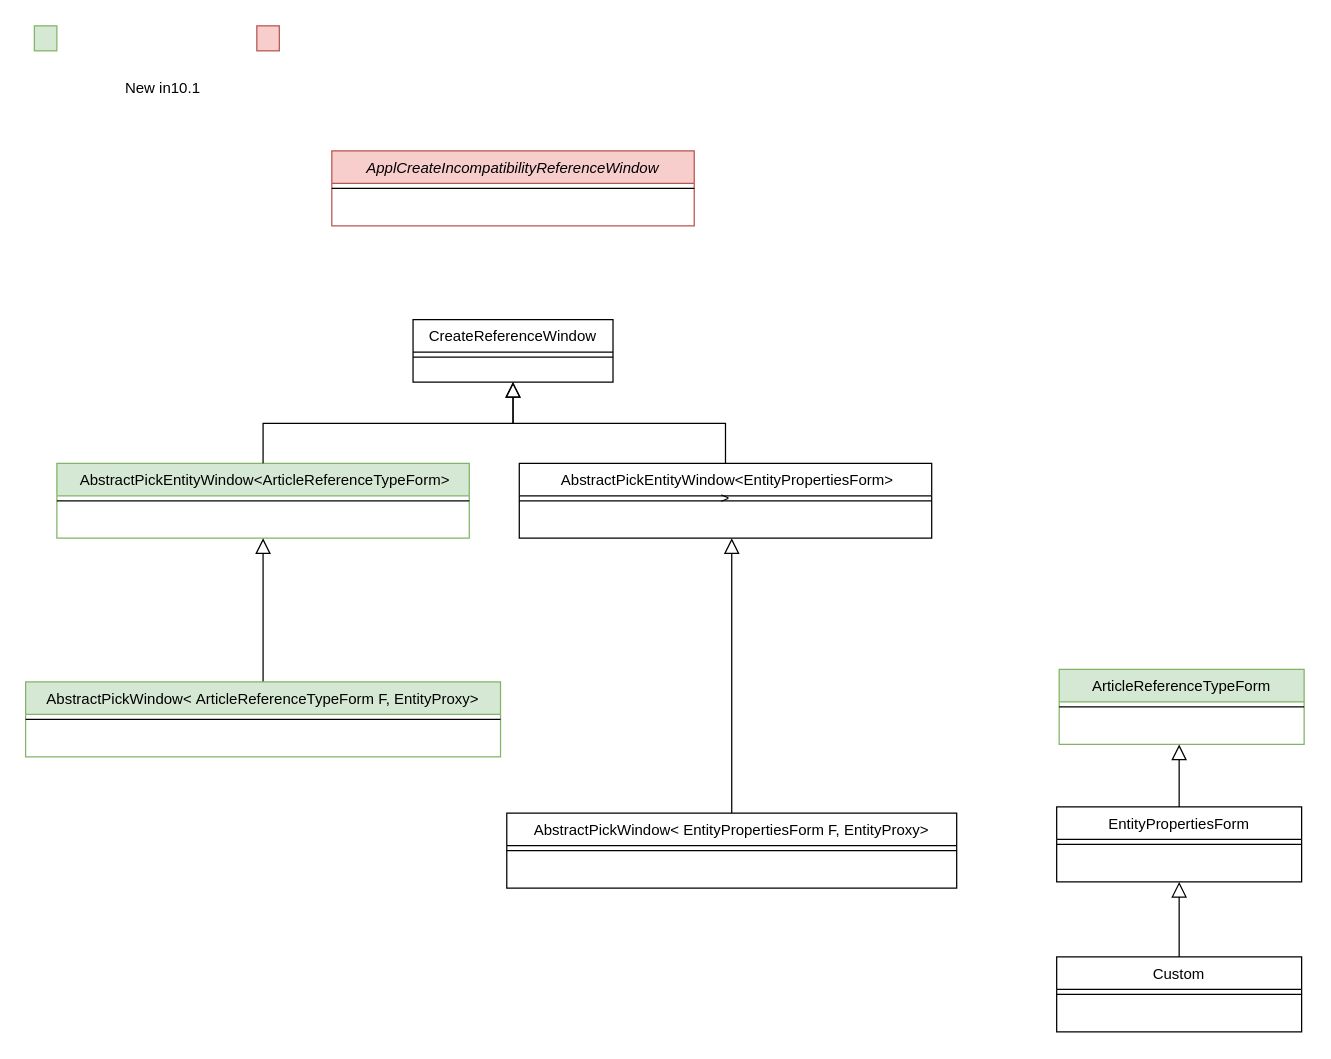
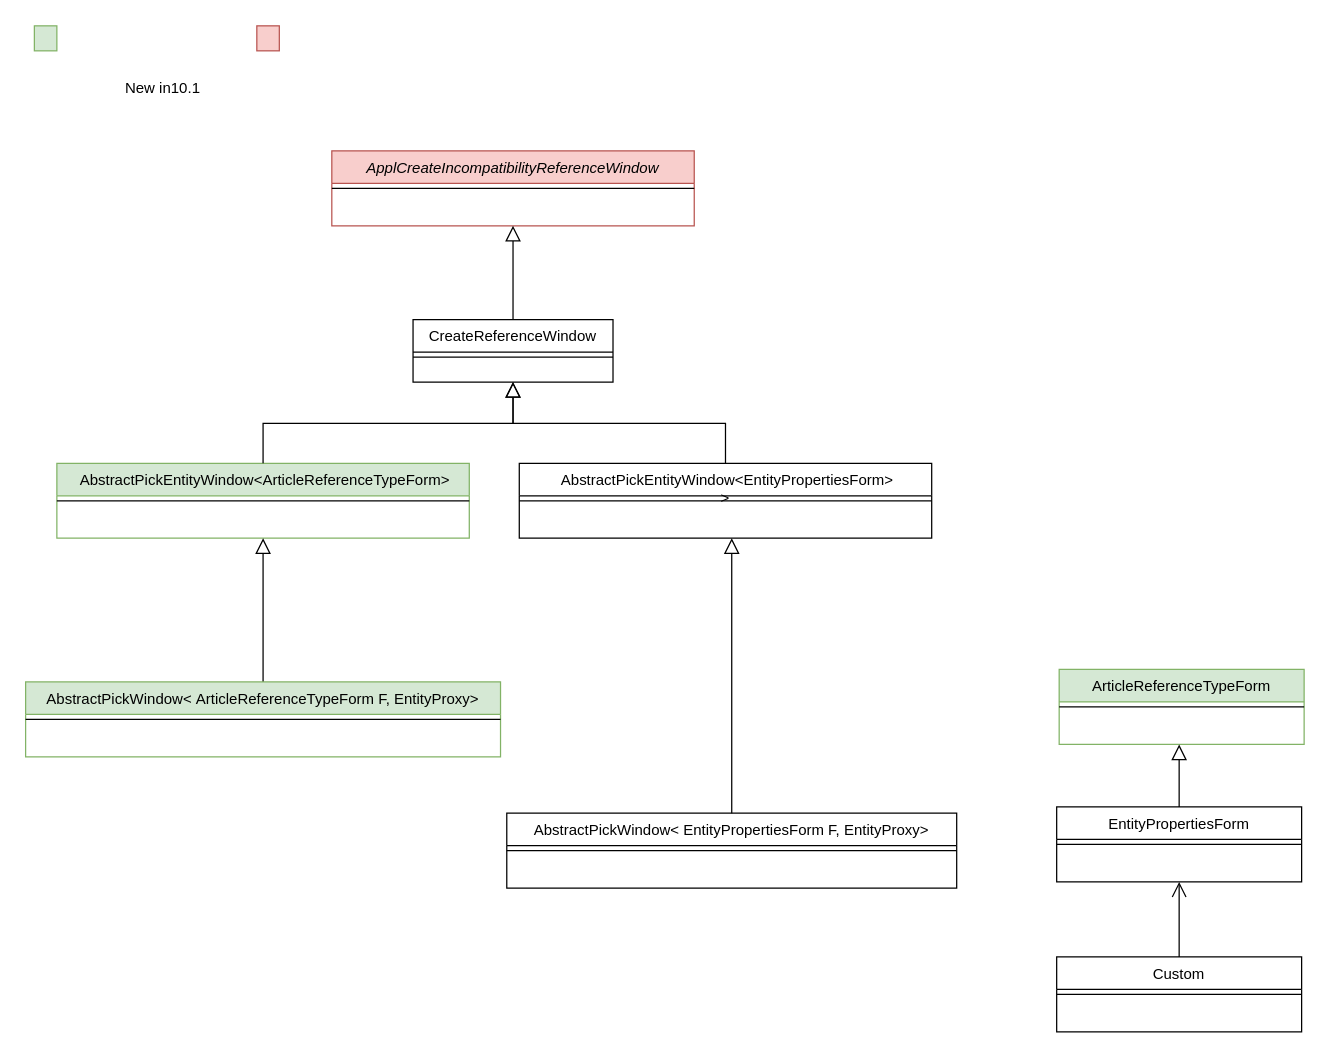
none -> (513, 280)
(1179, 898) -> (1179, 892)
